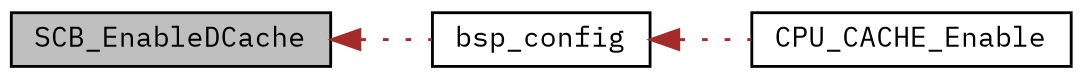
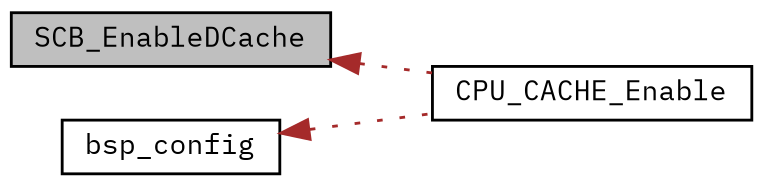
(396, 40) -> (396, 68)
